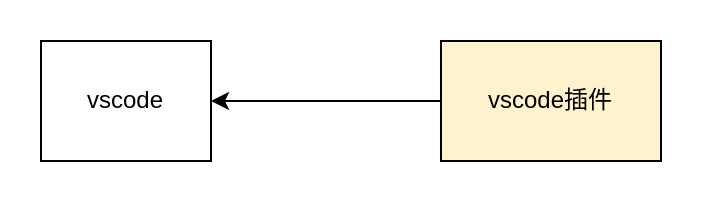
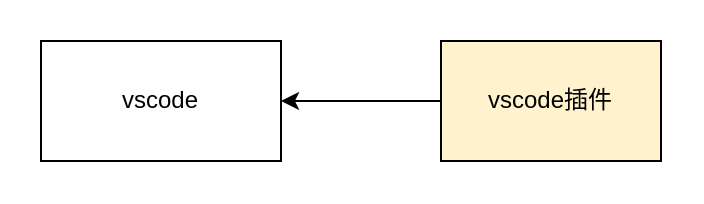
(126, 101) -> (161, 101)
